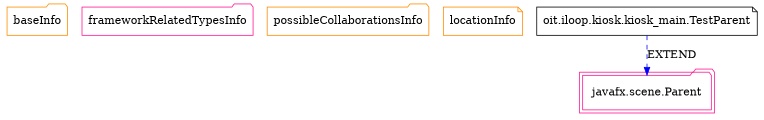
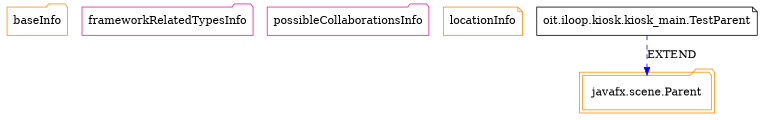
(348, 21) -> (348, 21)
(647, 93) -> (647, 93)
